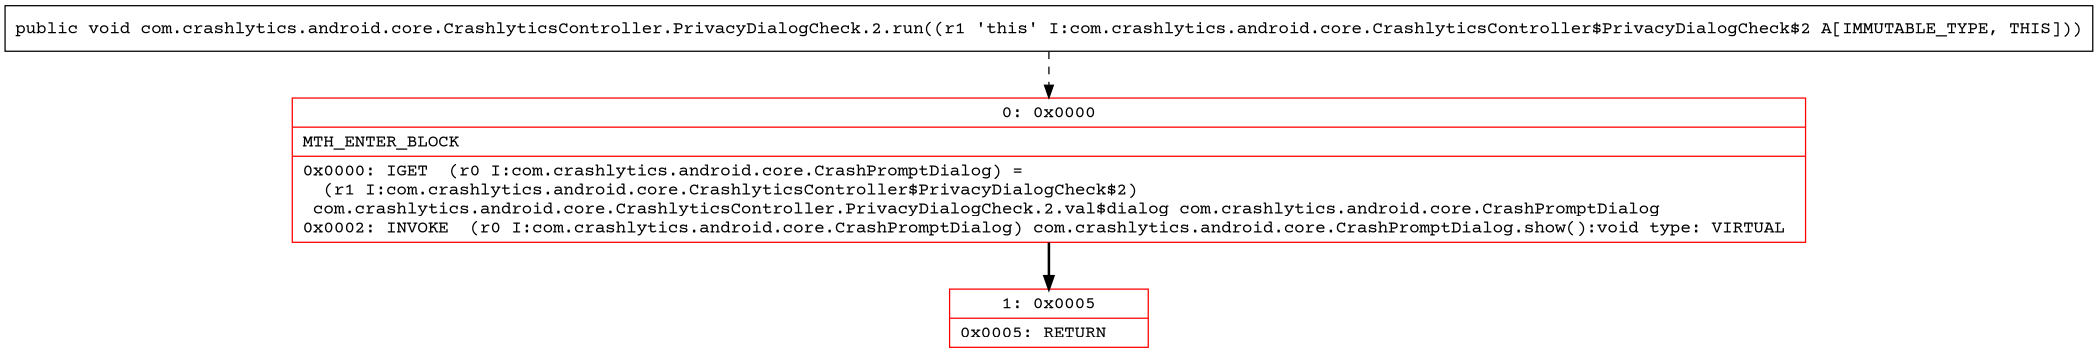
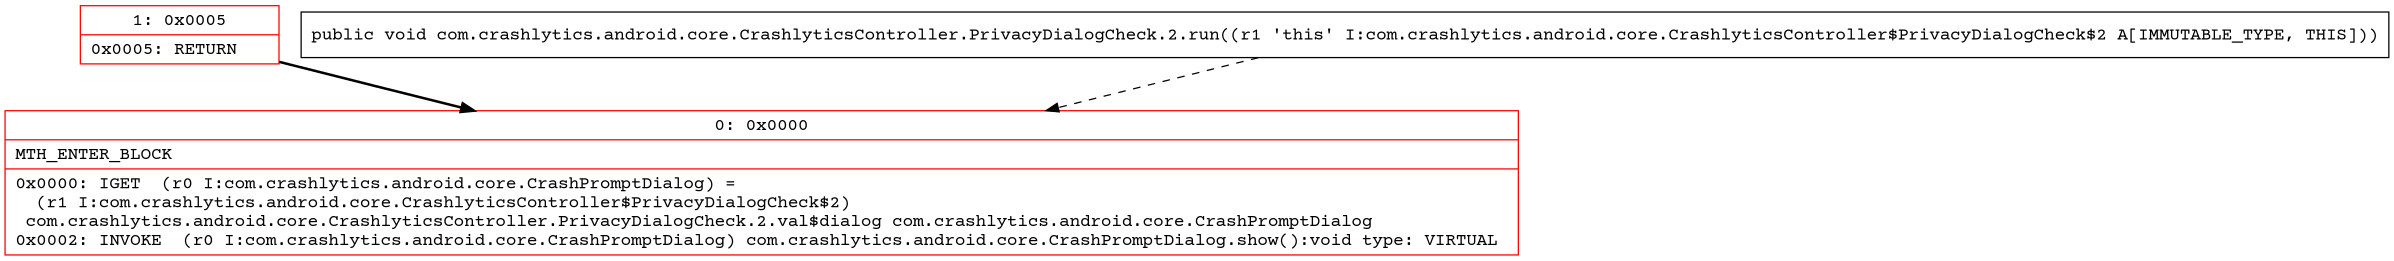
(1049, 259) -> (370, 85)
